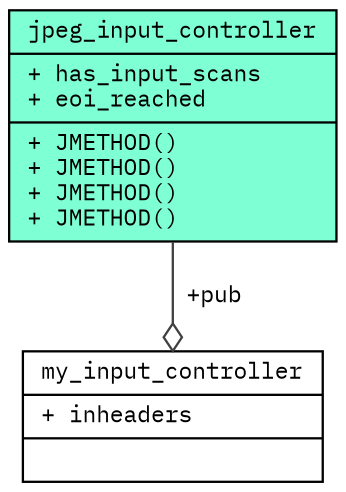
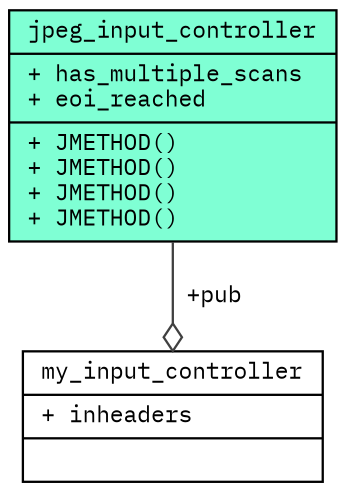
(145, 74) -> (166, 74)
